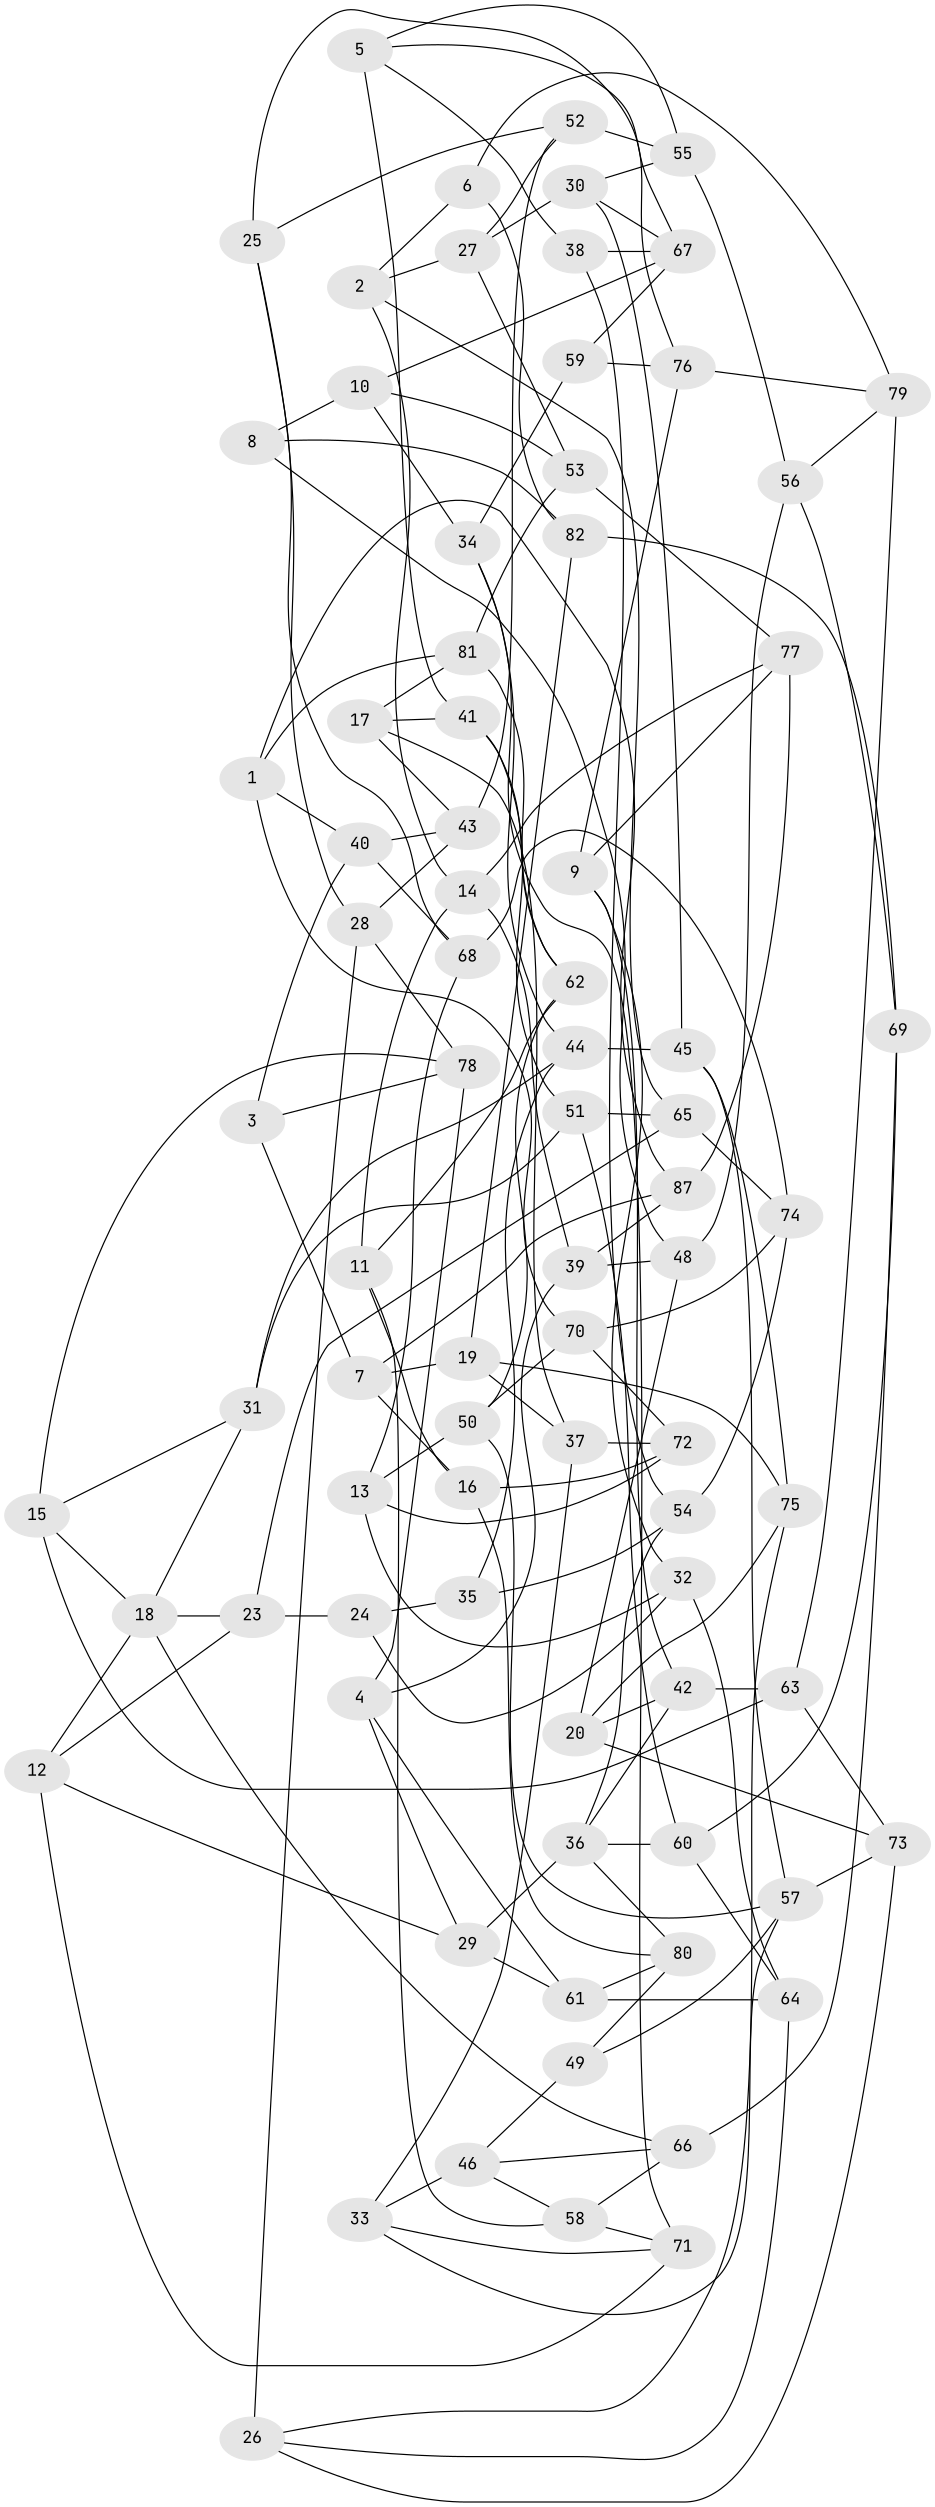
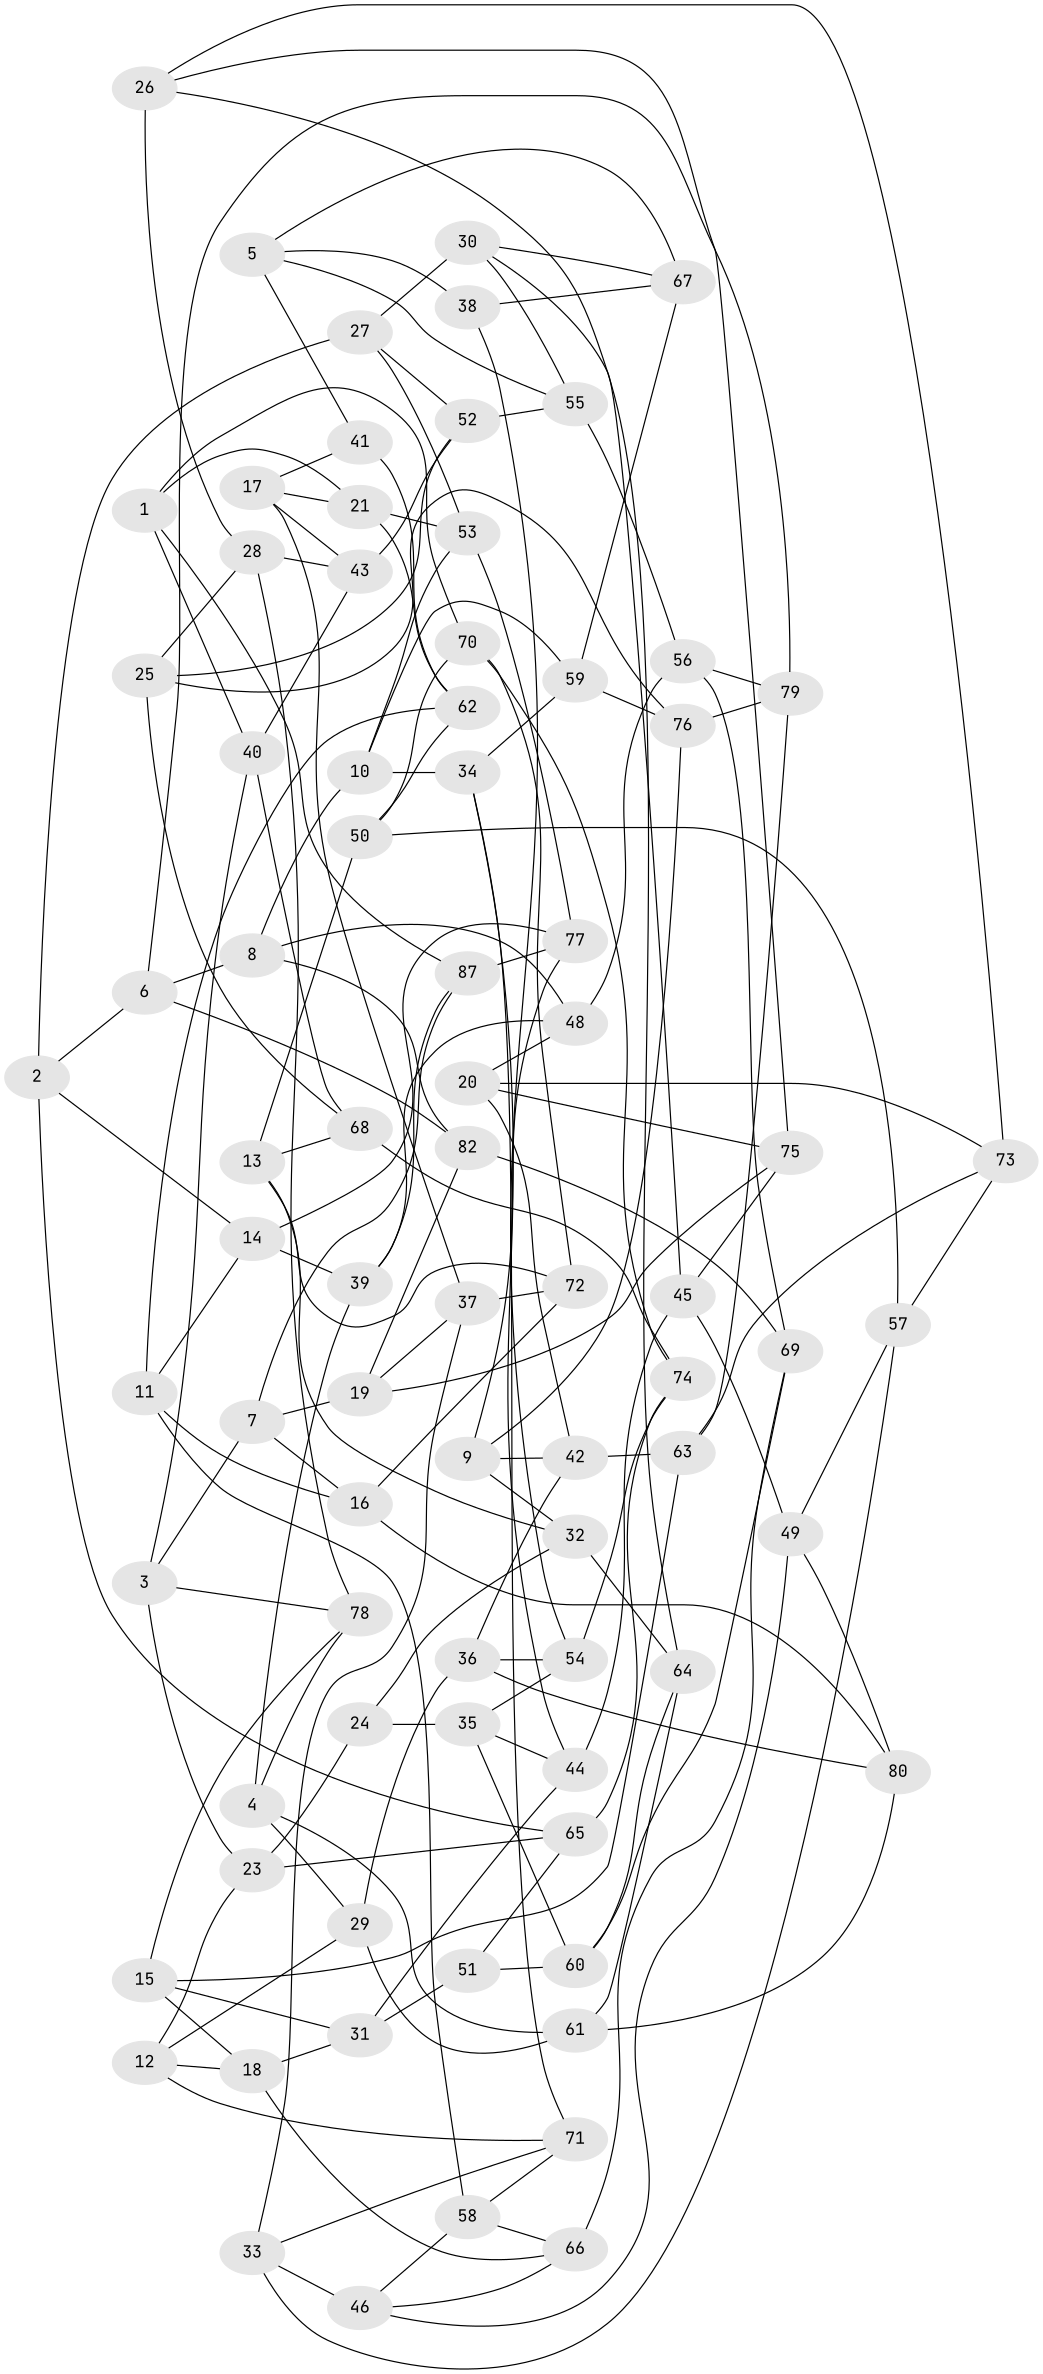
(535, 315) -> (433, 614)
(468, 653) -> (360, 507)
none -> (196, 975)
(521, 1010) -> none
(752, 1470) -> (745, 1412)
(199, 1616) -> (177, 1734)
(629, 1844) -> (528, 1860)
